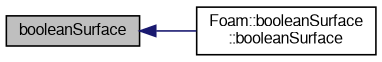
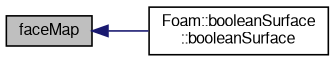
(73, 31) -> (49, 31)
